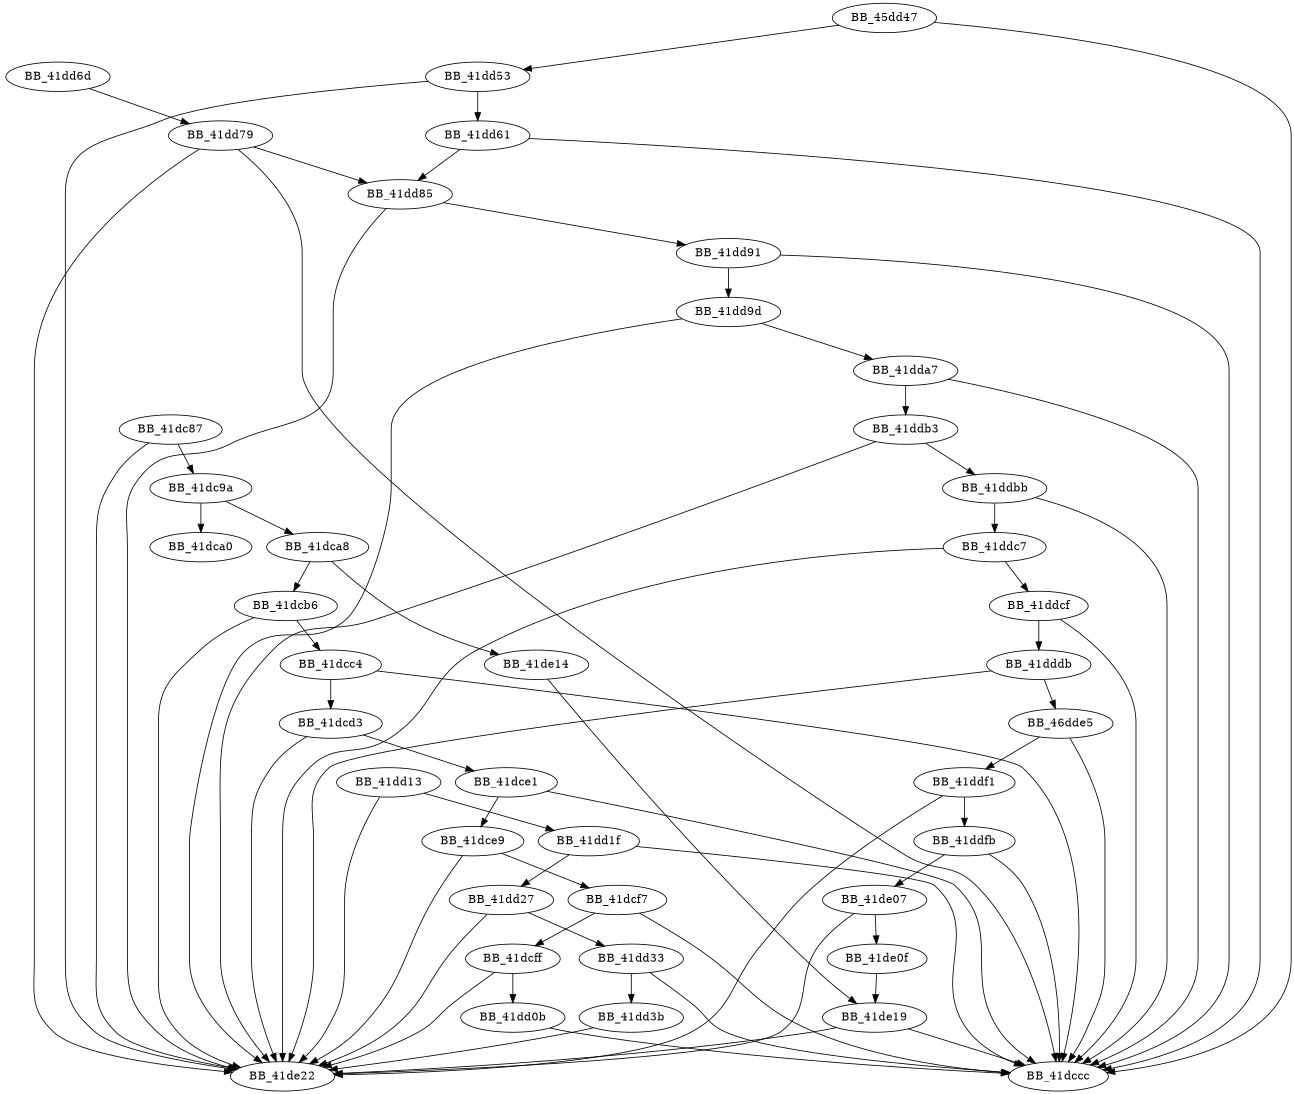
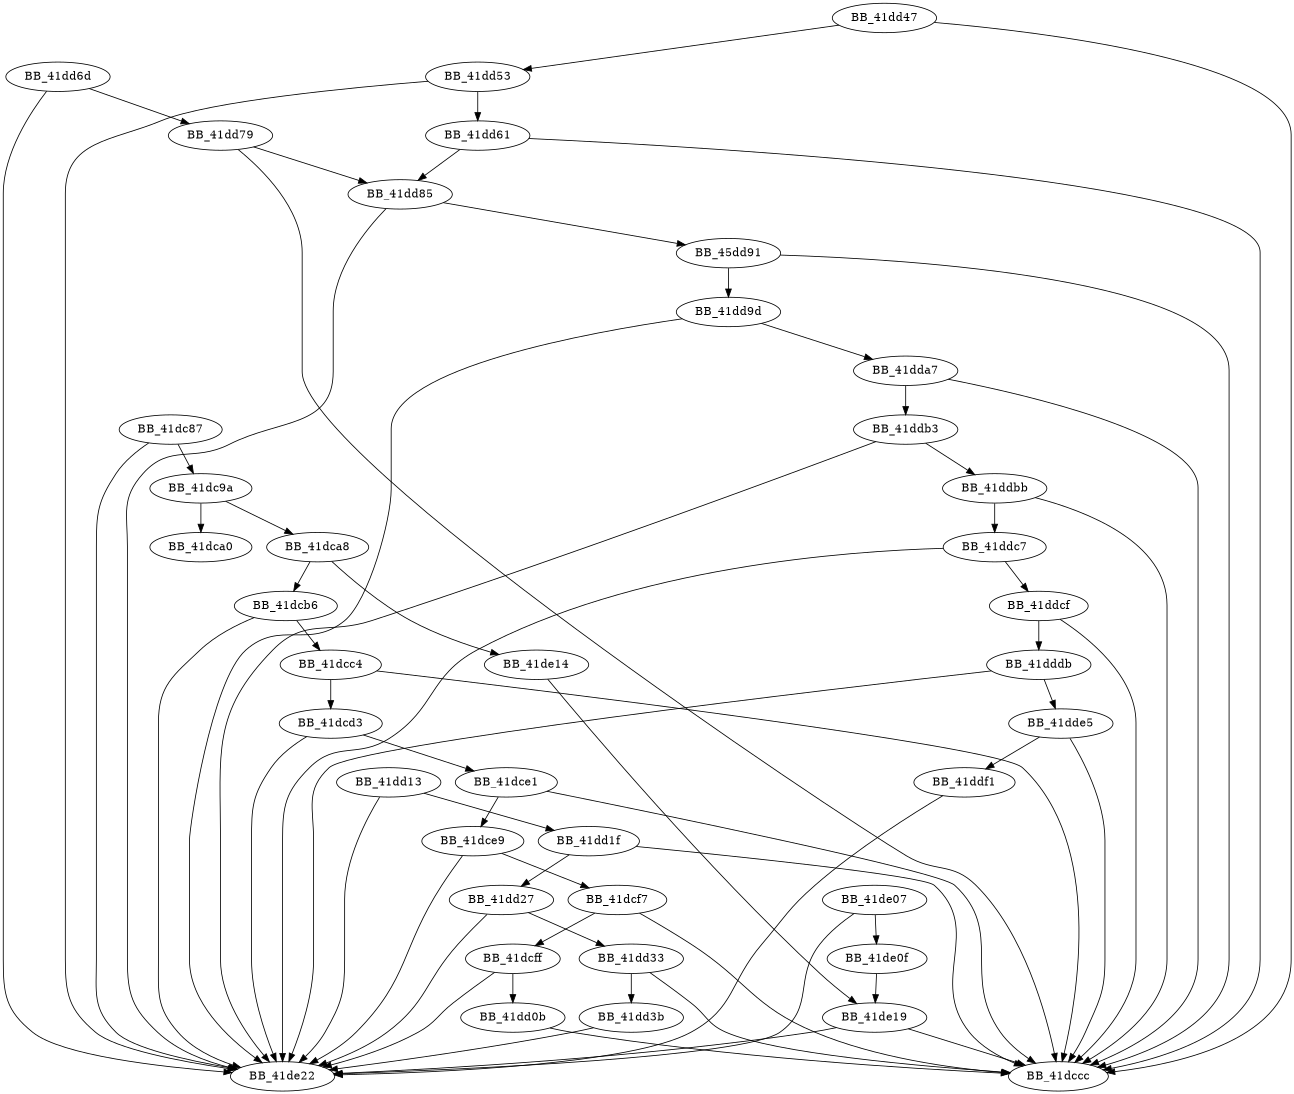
(884, 18) -> (884, 18)
(728, 253) -> (728, 253)
(34, 649) -> (3, 659)
(1061, 724) -> (1061, 724)
(964, 841) -> none
